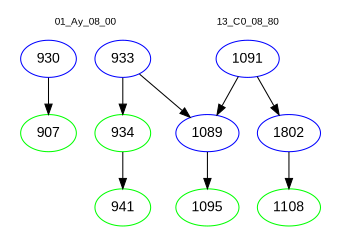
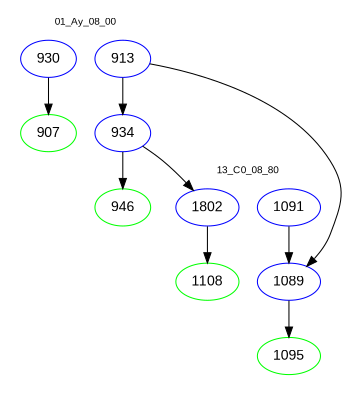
(123, 59) -> (123, 59)
(266, 91) -> (174, 171)
(123, 133) -> (123, 133)
(123, 207) -> (123, 207)
